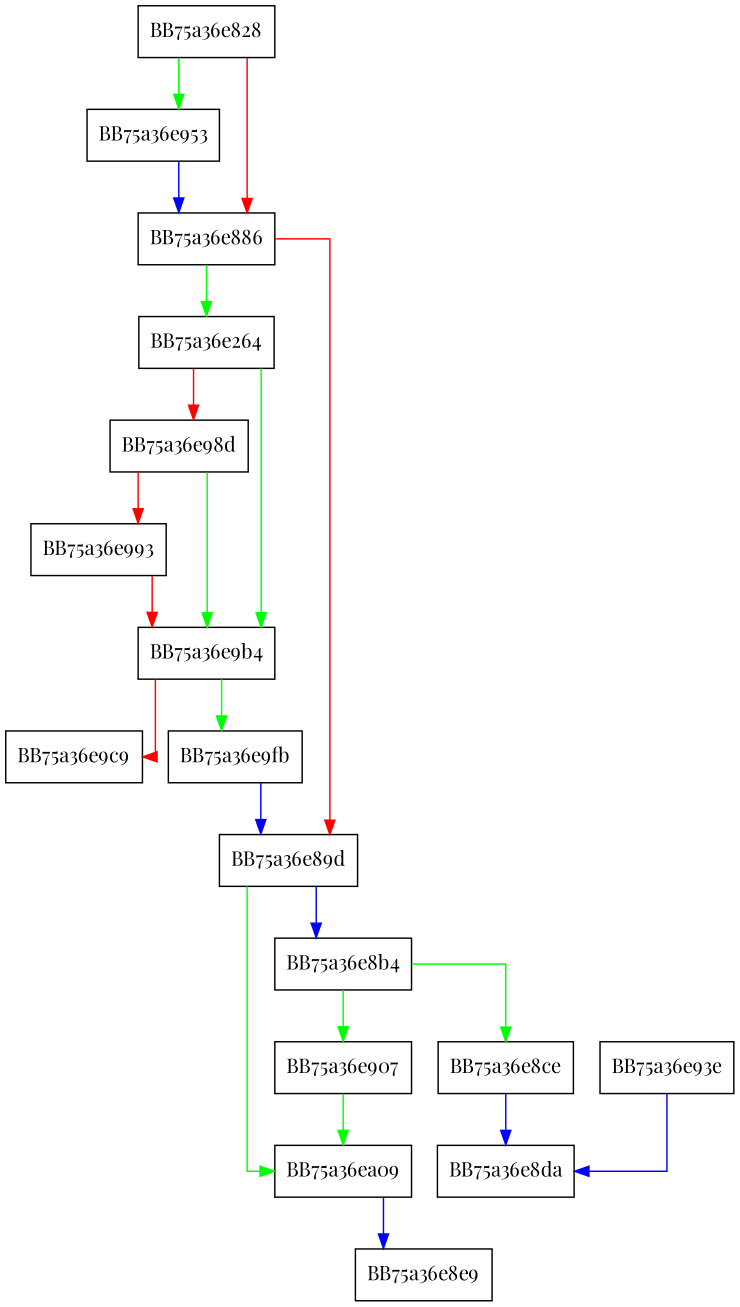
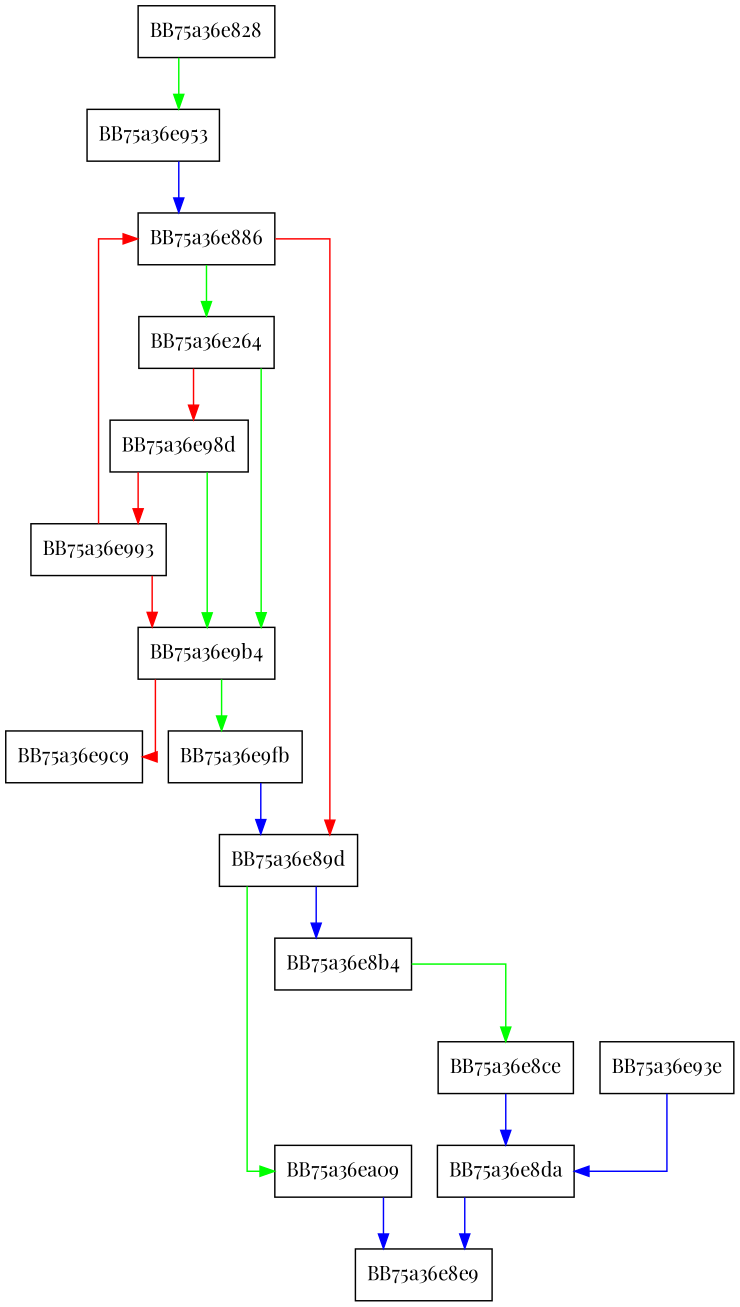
(247, 128) -> (99, 369)
(343, 1068) -> none
none -> (465, 1216)
